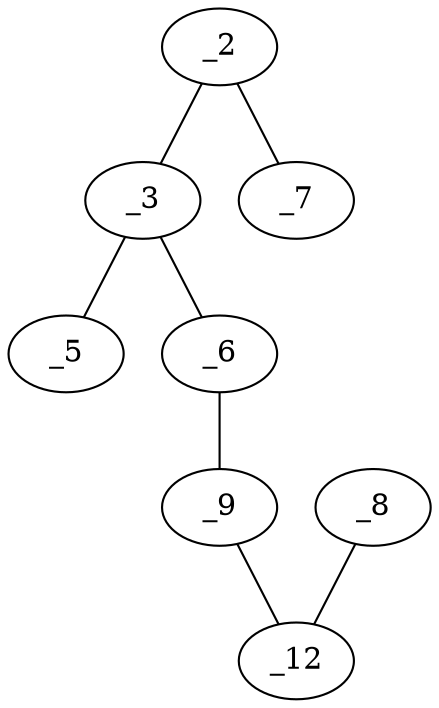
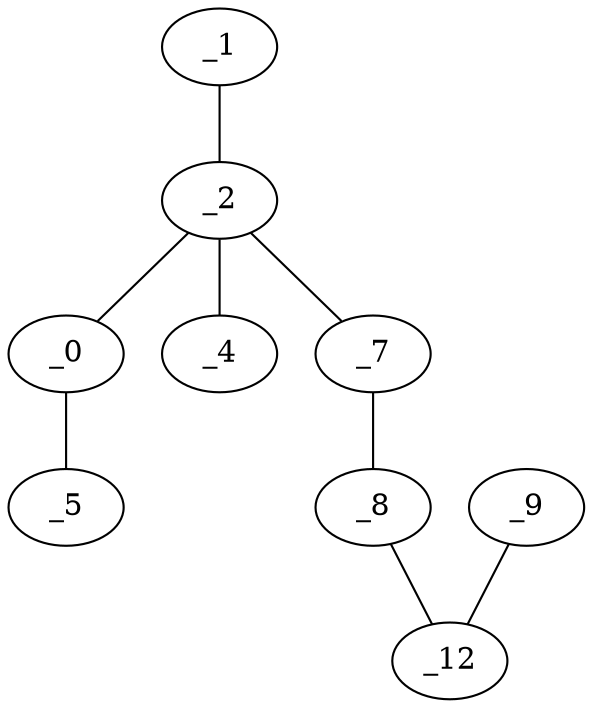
none -> (220, 47)
(143, 200) -> (66, 354)
(220, 354) -> none
none -> (220, 354)
none -> (373, 431)
